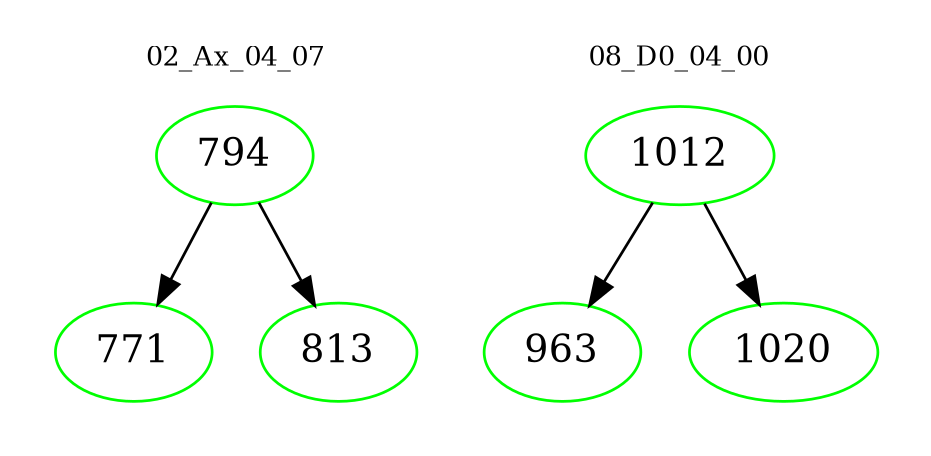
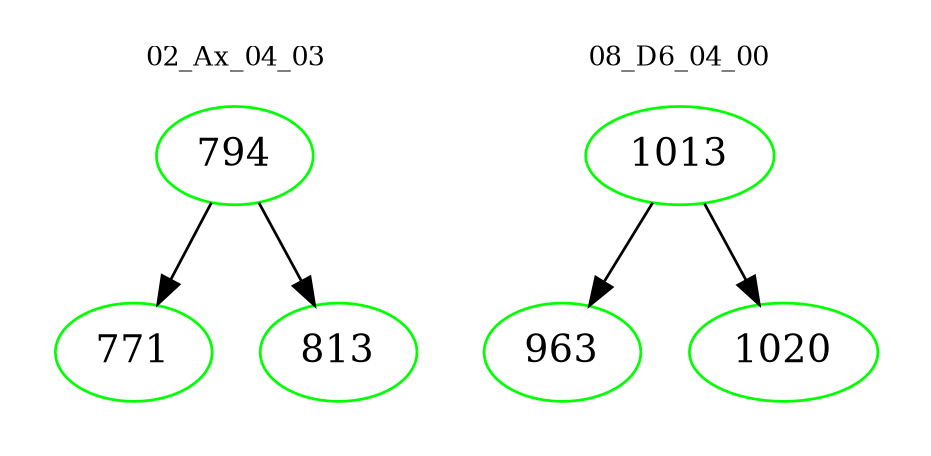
(236, 59) -> (236, 59)
(680, 59) -> (680, 59)
(680, 156) -> (680, 156)
